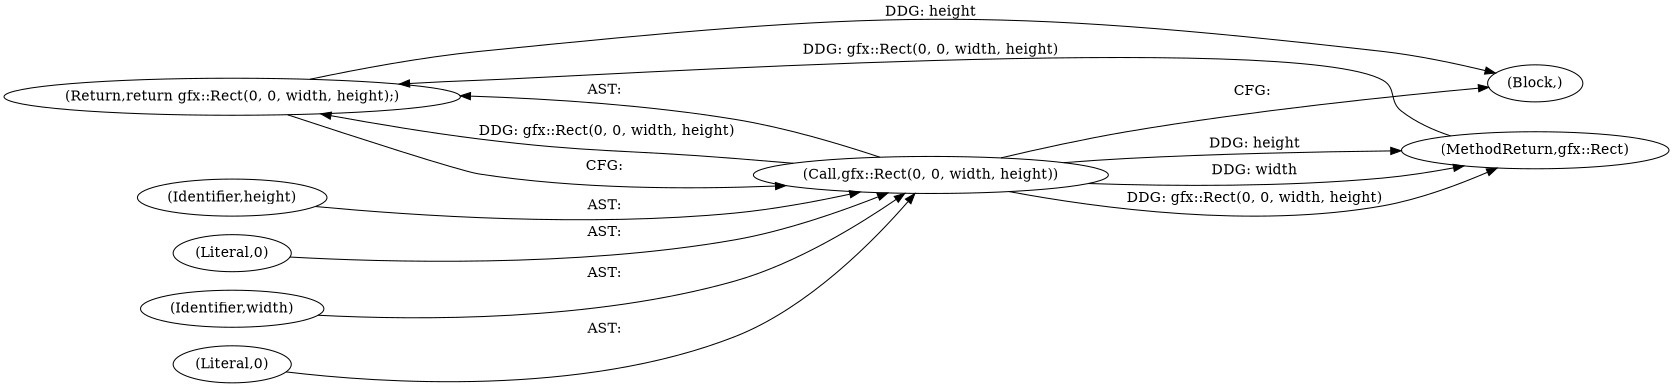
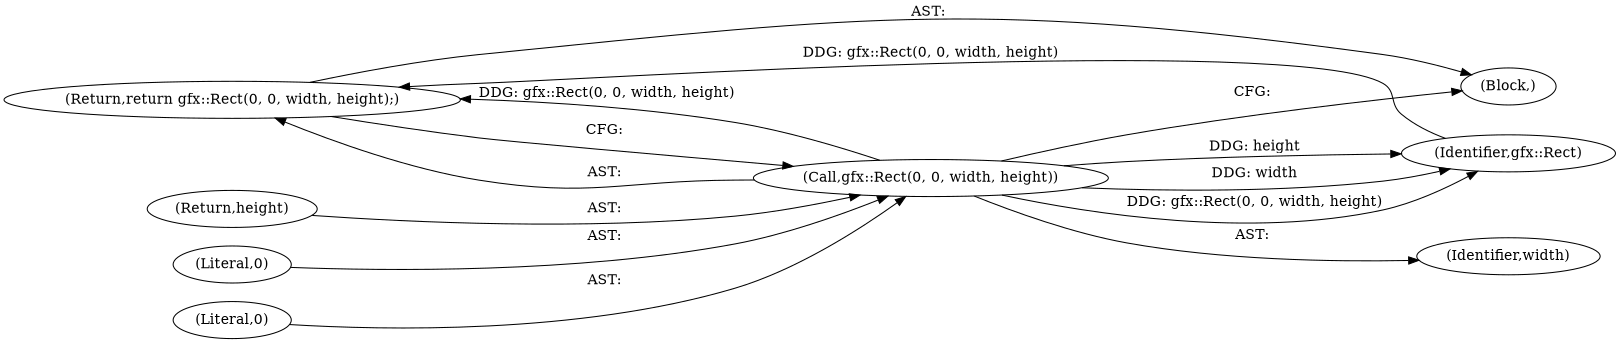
(931, 12) -> (931, 12)
(1535, 150) -> (1508, 153)
(232, 198) -> (232, 209)
(618, 305) -> (1188, 252)
